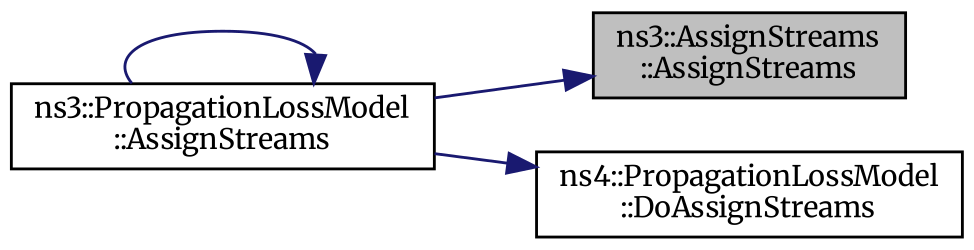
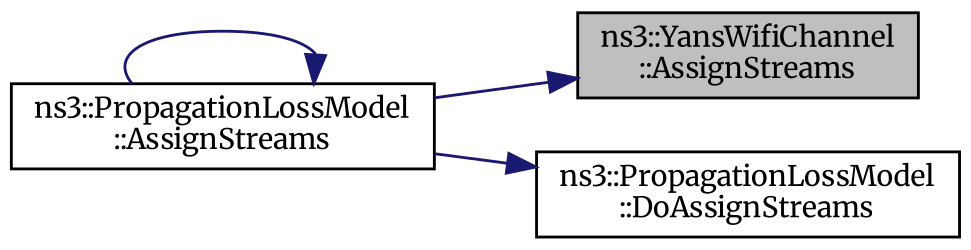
(749, 55) -> (748, 55)
(749, 194) -> (748, 194)
